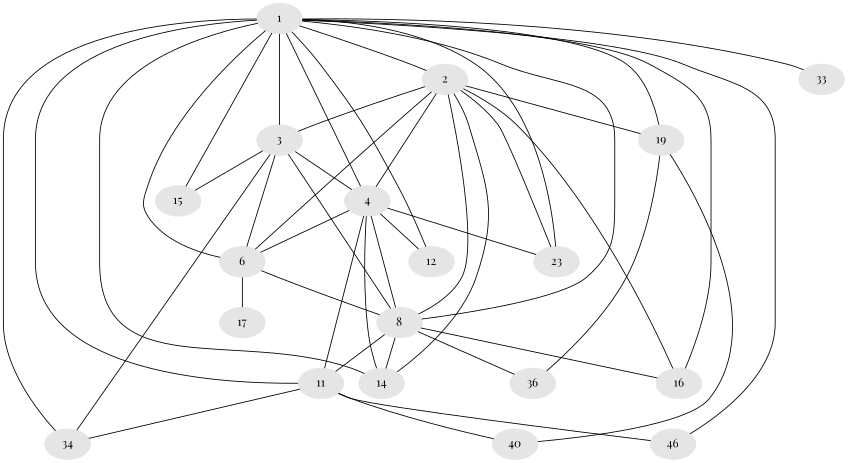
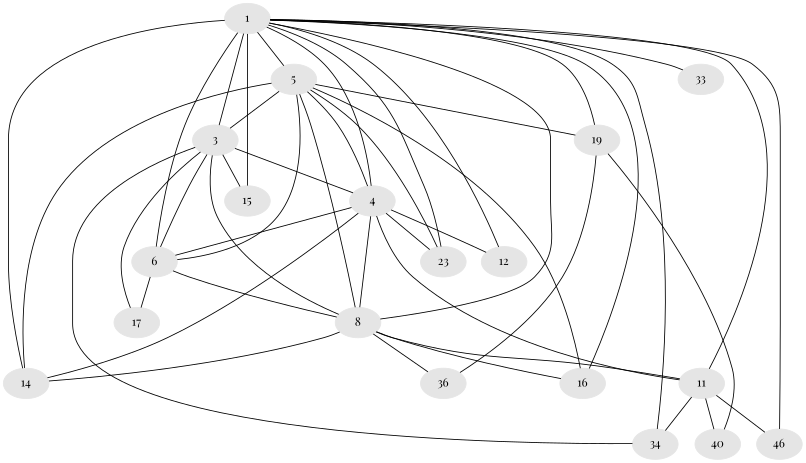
(445, 79) -> (294, 79)
none -> (137, 220)
